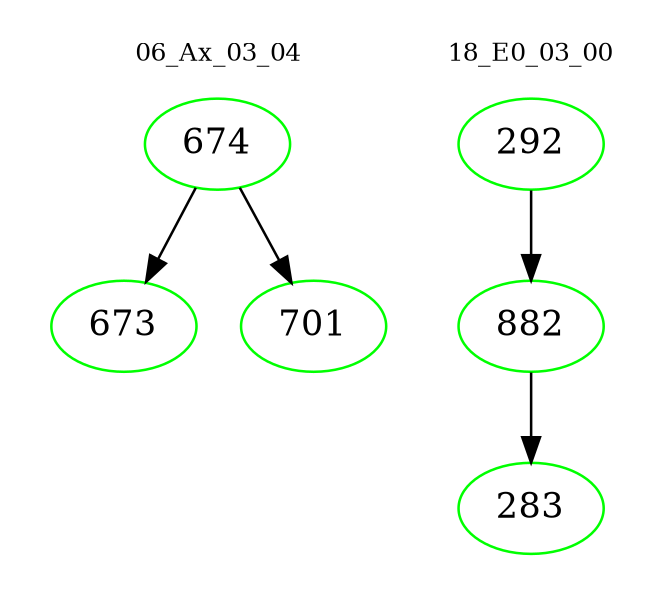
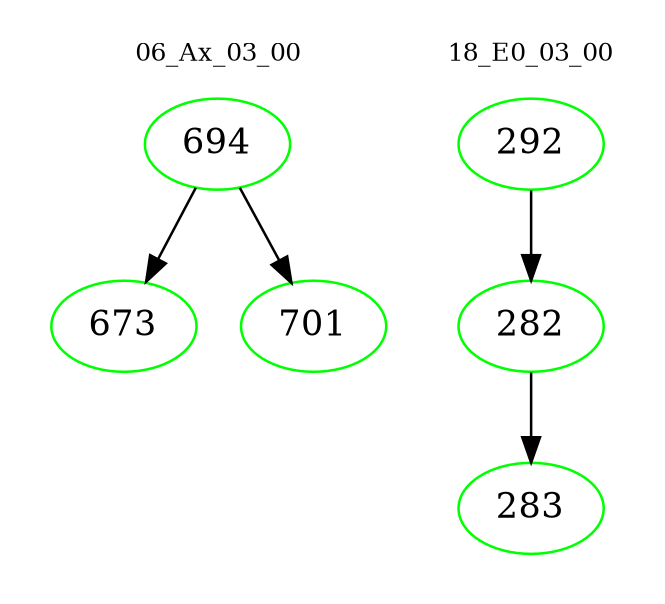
(219, 54) -> (219, 54)
(218, 144) -> (218, 144)
(531, 326) -> (531, 326)
